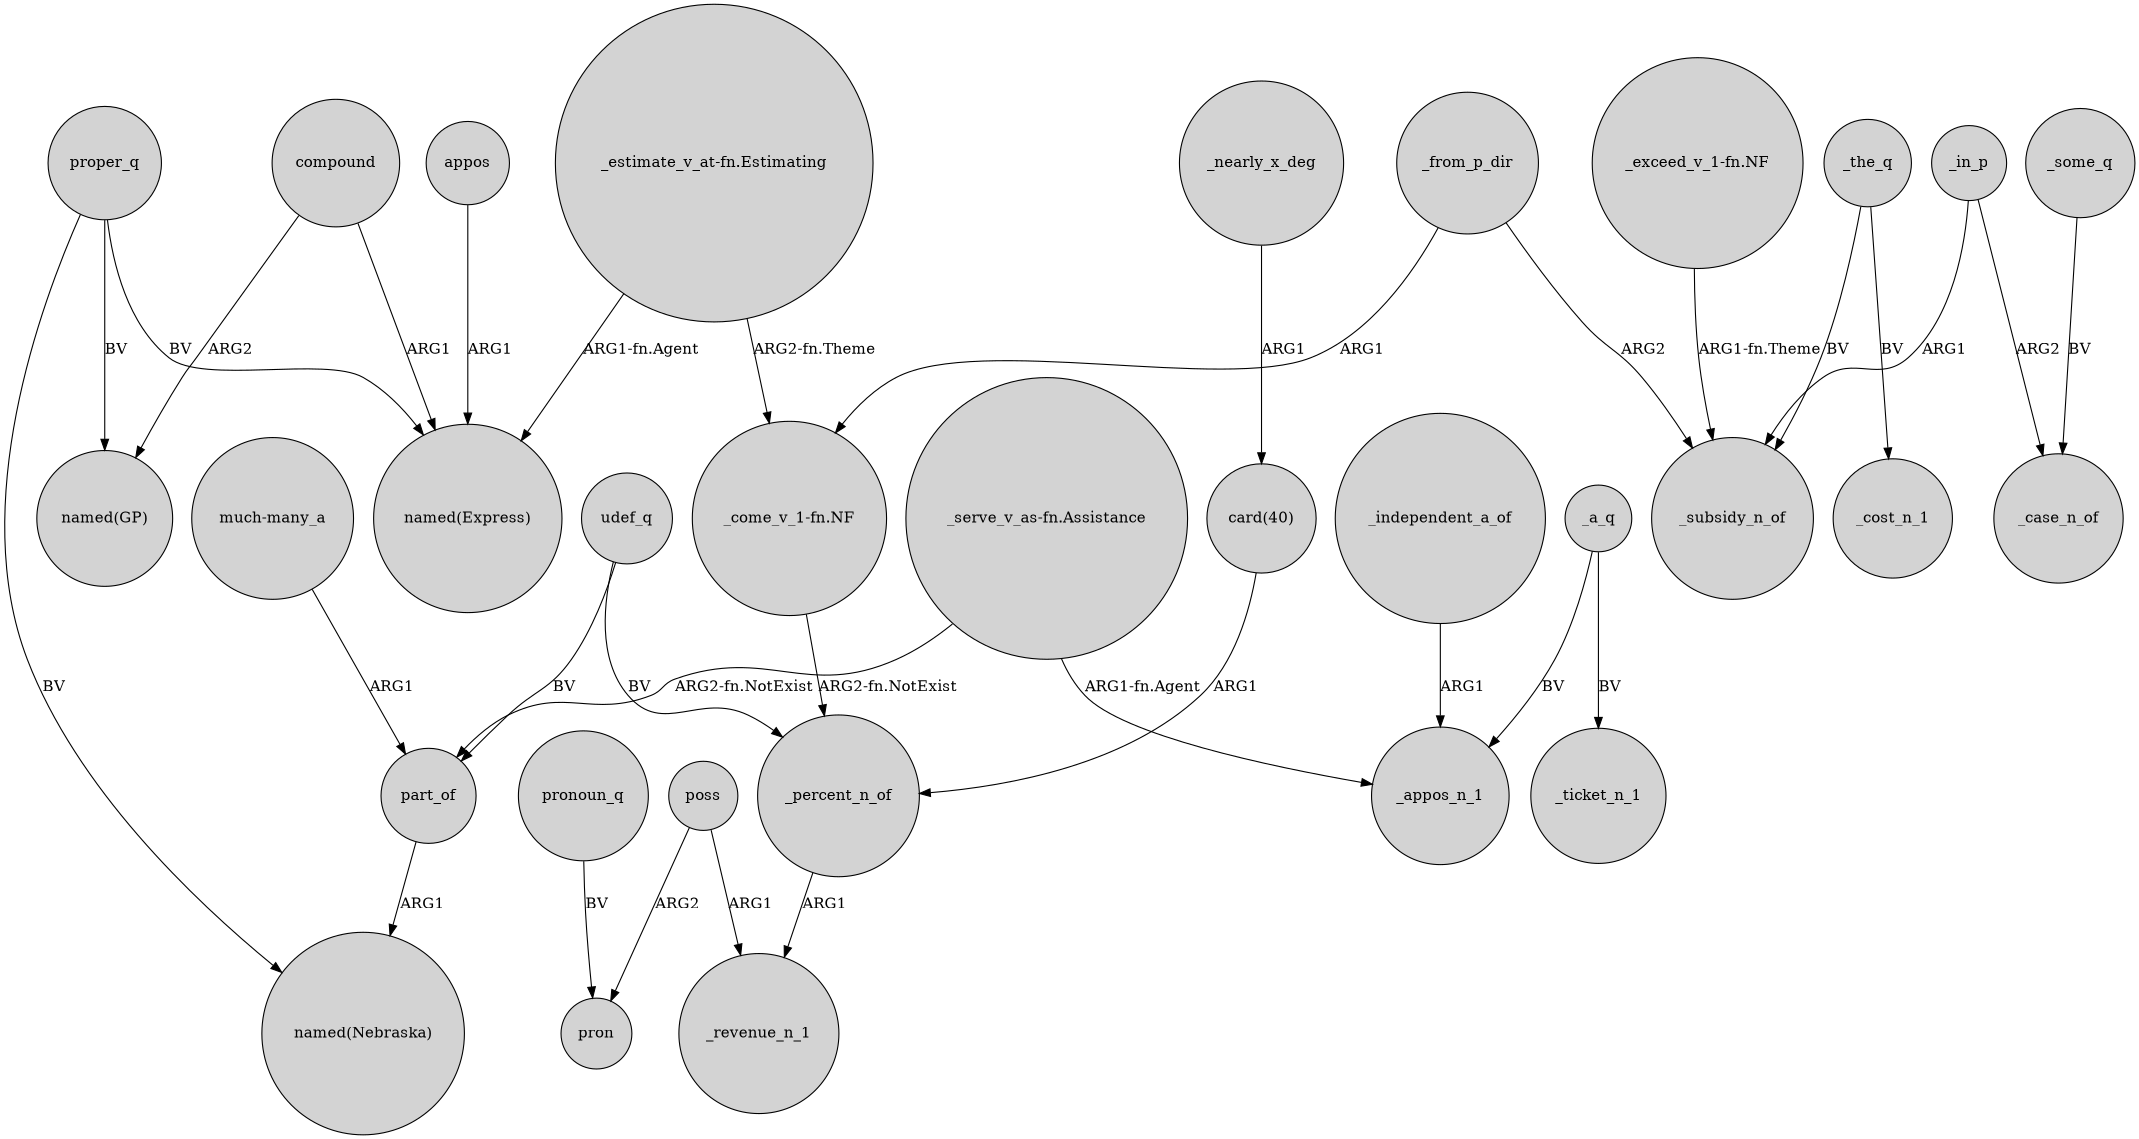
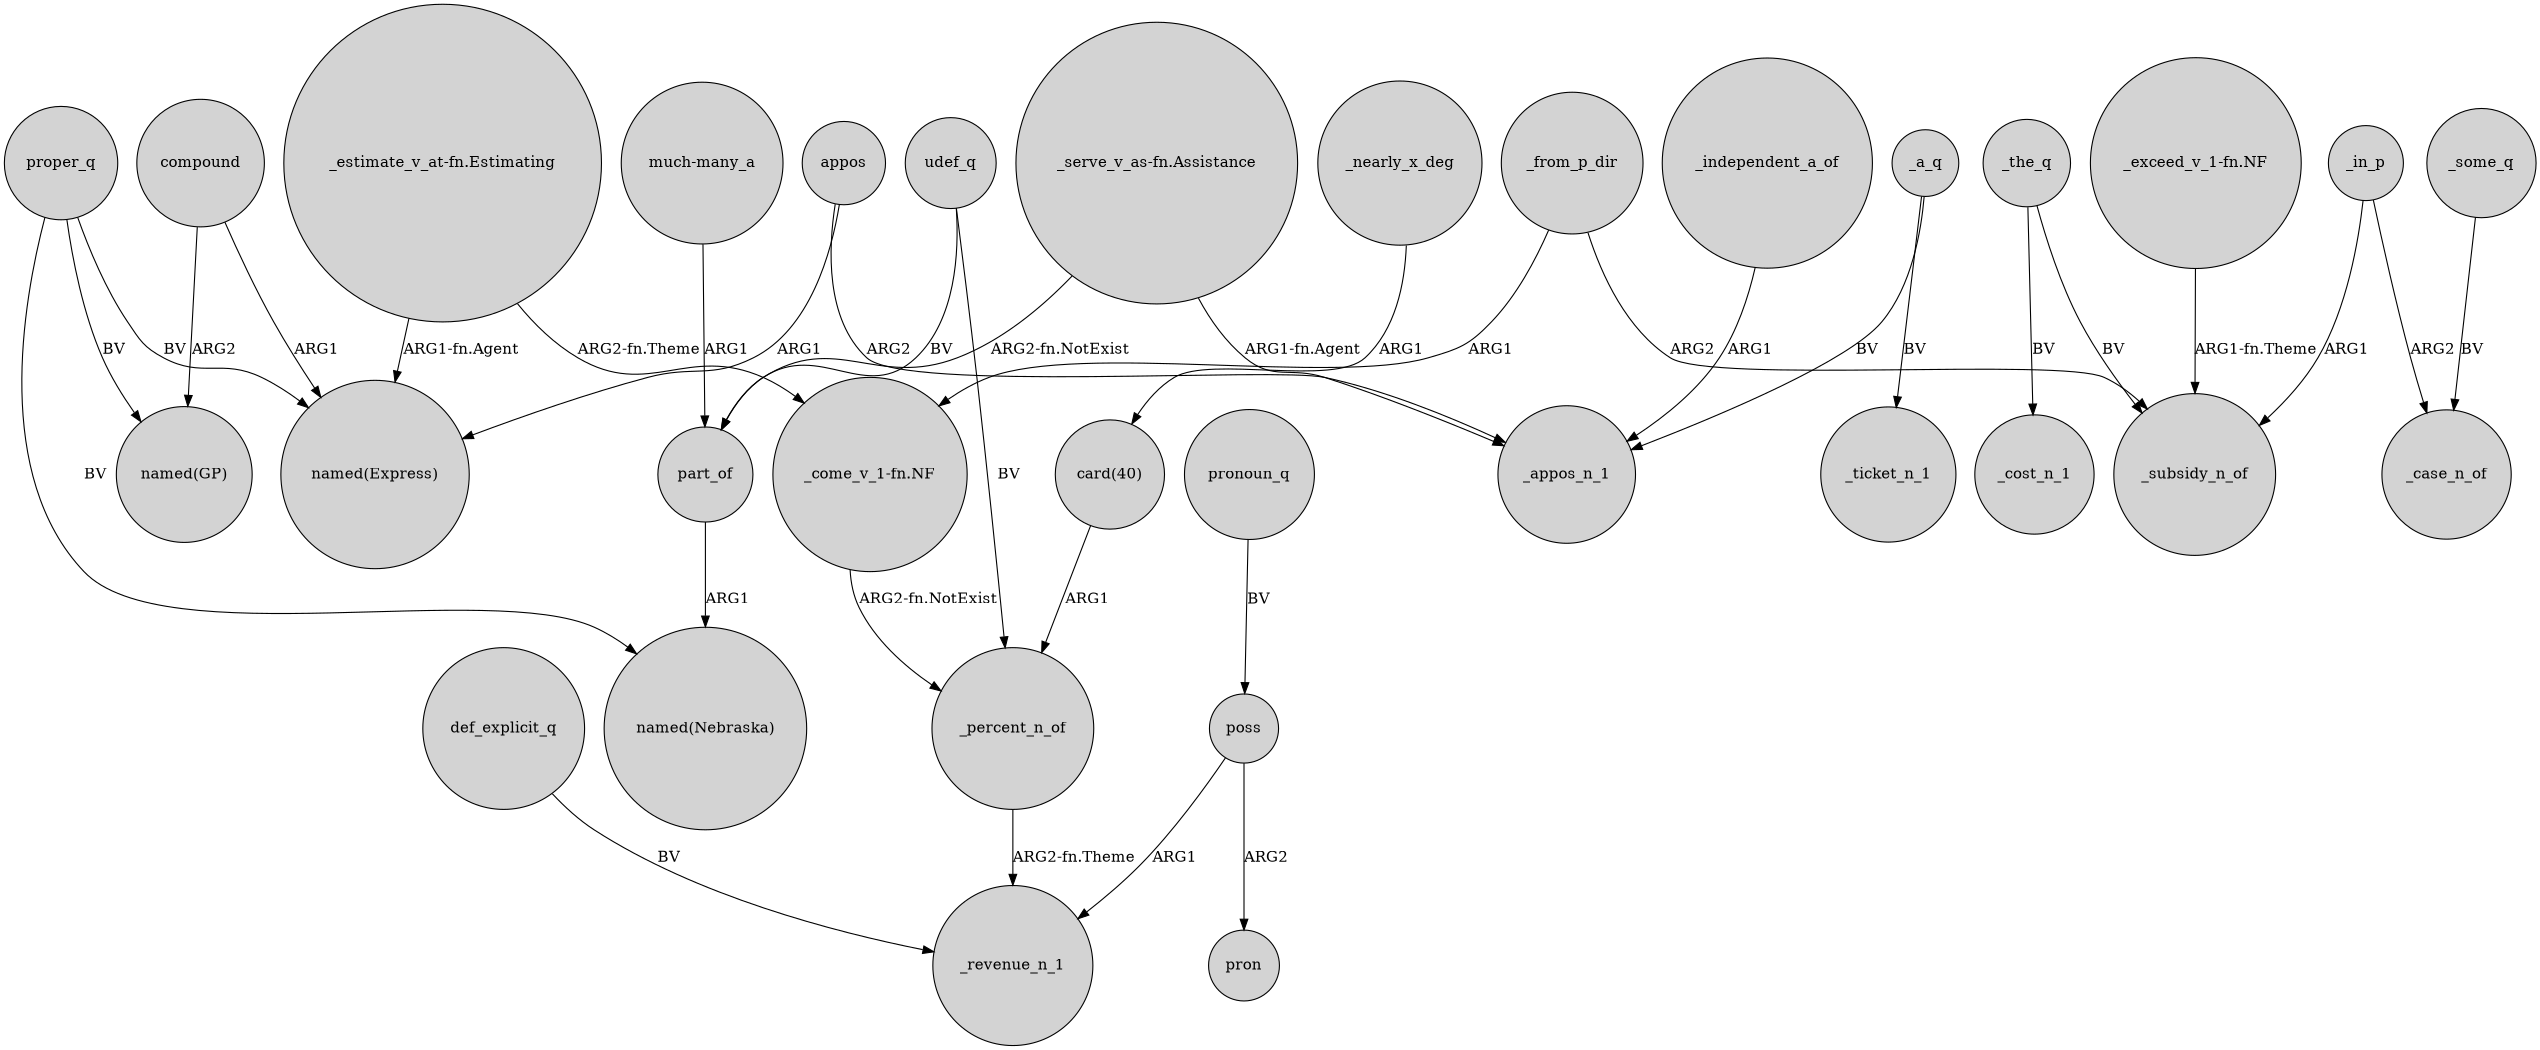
none -> (1104, 376)
none -> (504, 729)
(825, 904) -> (1074, 858)
(586, 924) -> (1247, 611)
